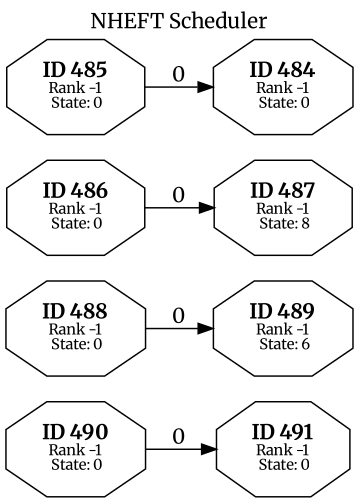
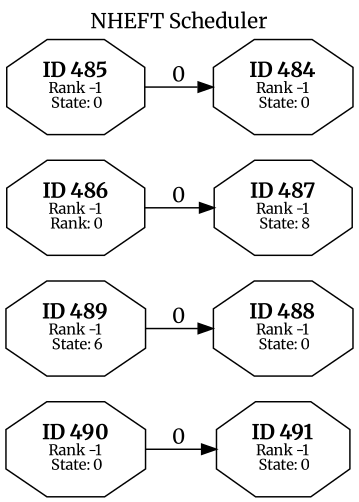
(76, 224) -> (76, 224)
(172, 329) -> (172, 329)
